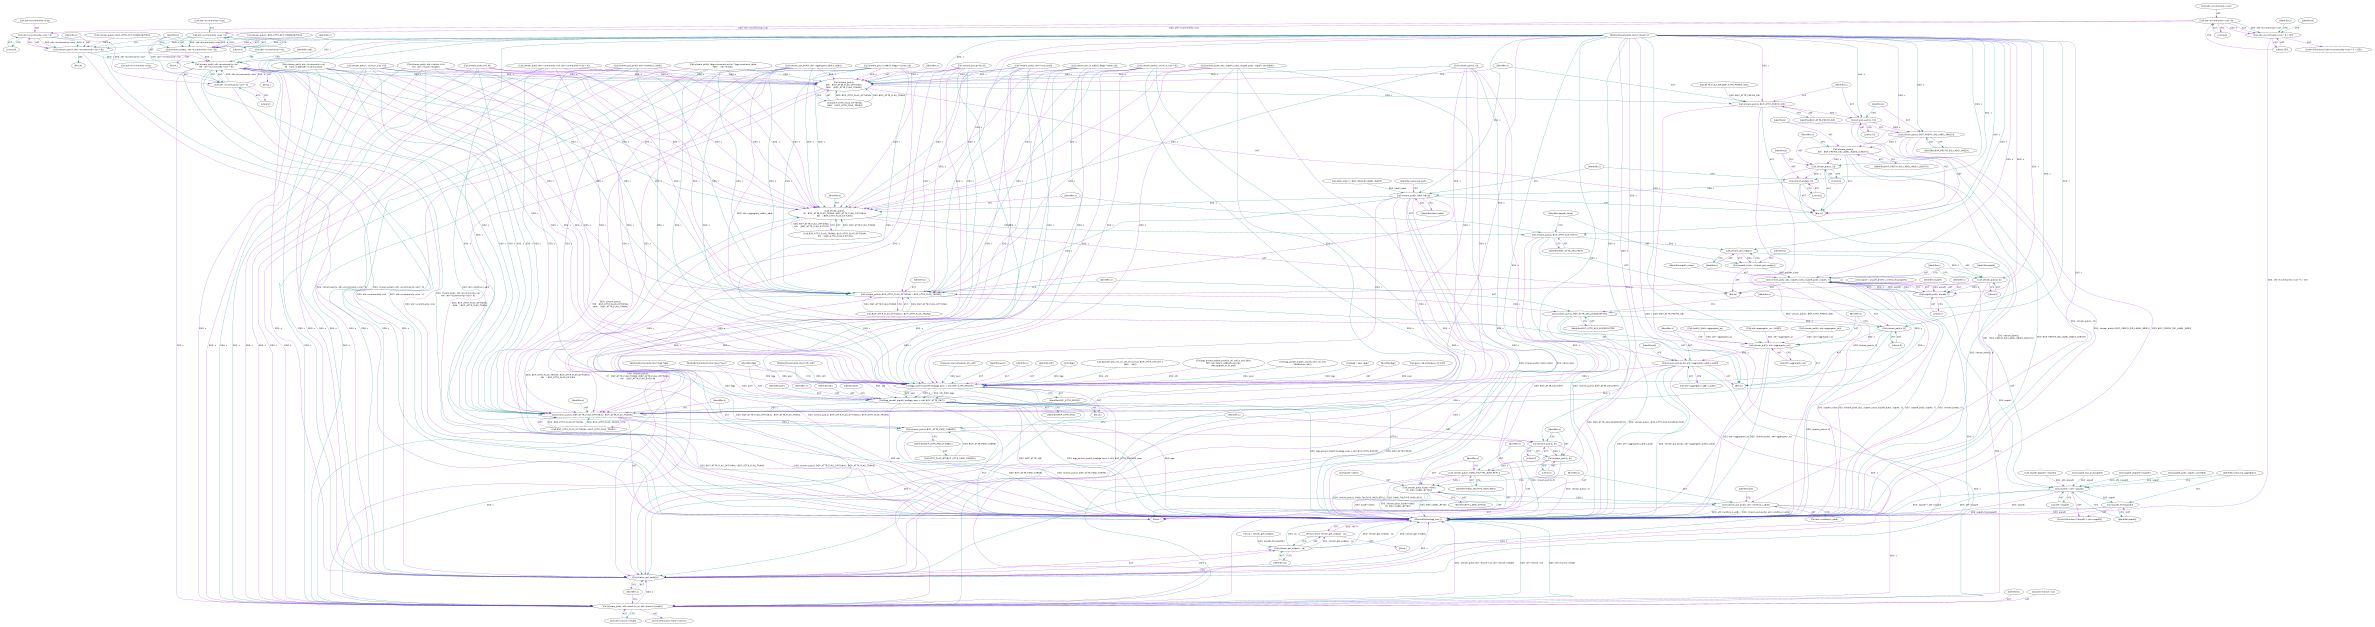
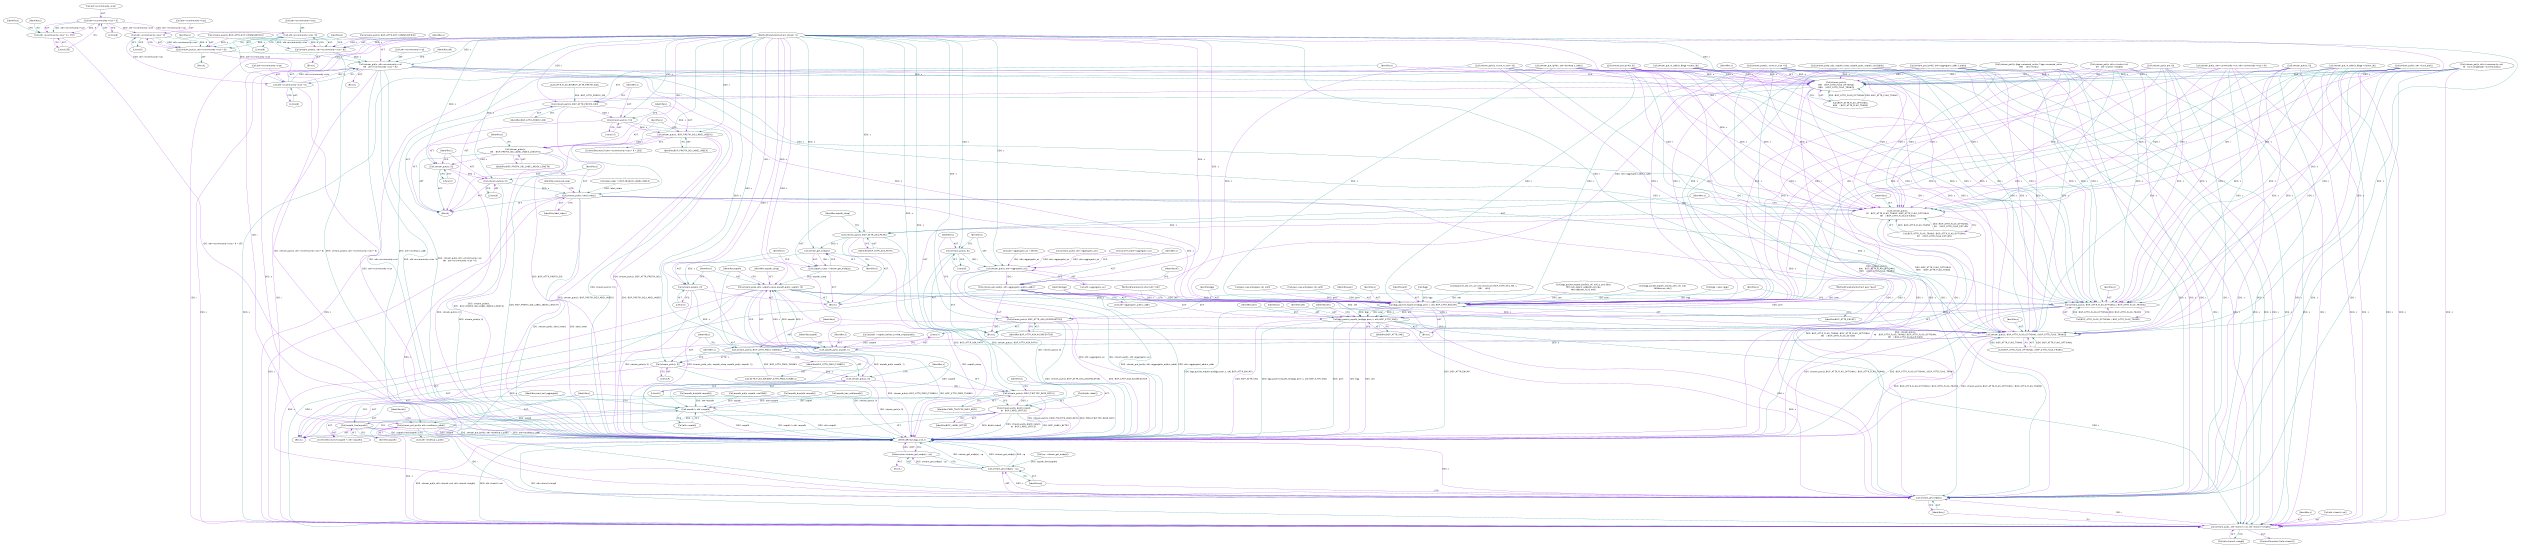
(2302, 42) -> (650, 142)
(1413, 181) -> (557, 181)
(1744, 320) -> (981, 328)
(649, 363) -> none
